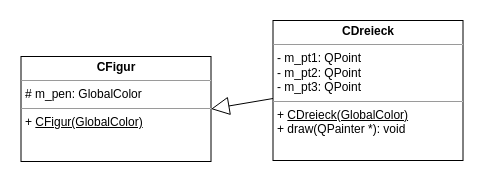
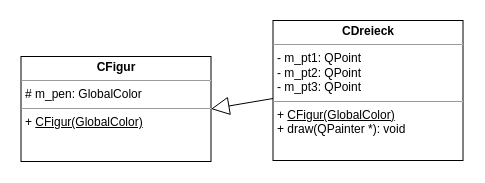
(345, 64) -> (345, 64)
